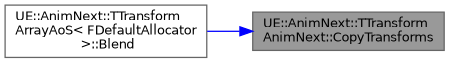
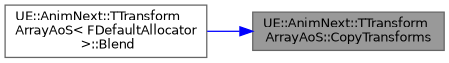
(348, 31) -> (348, 31)
